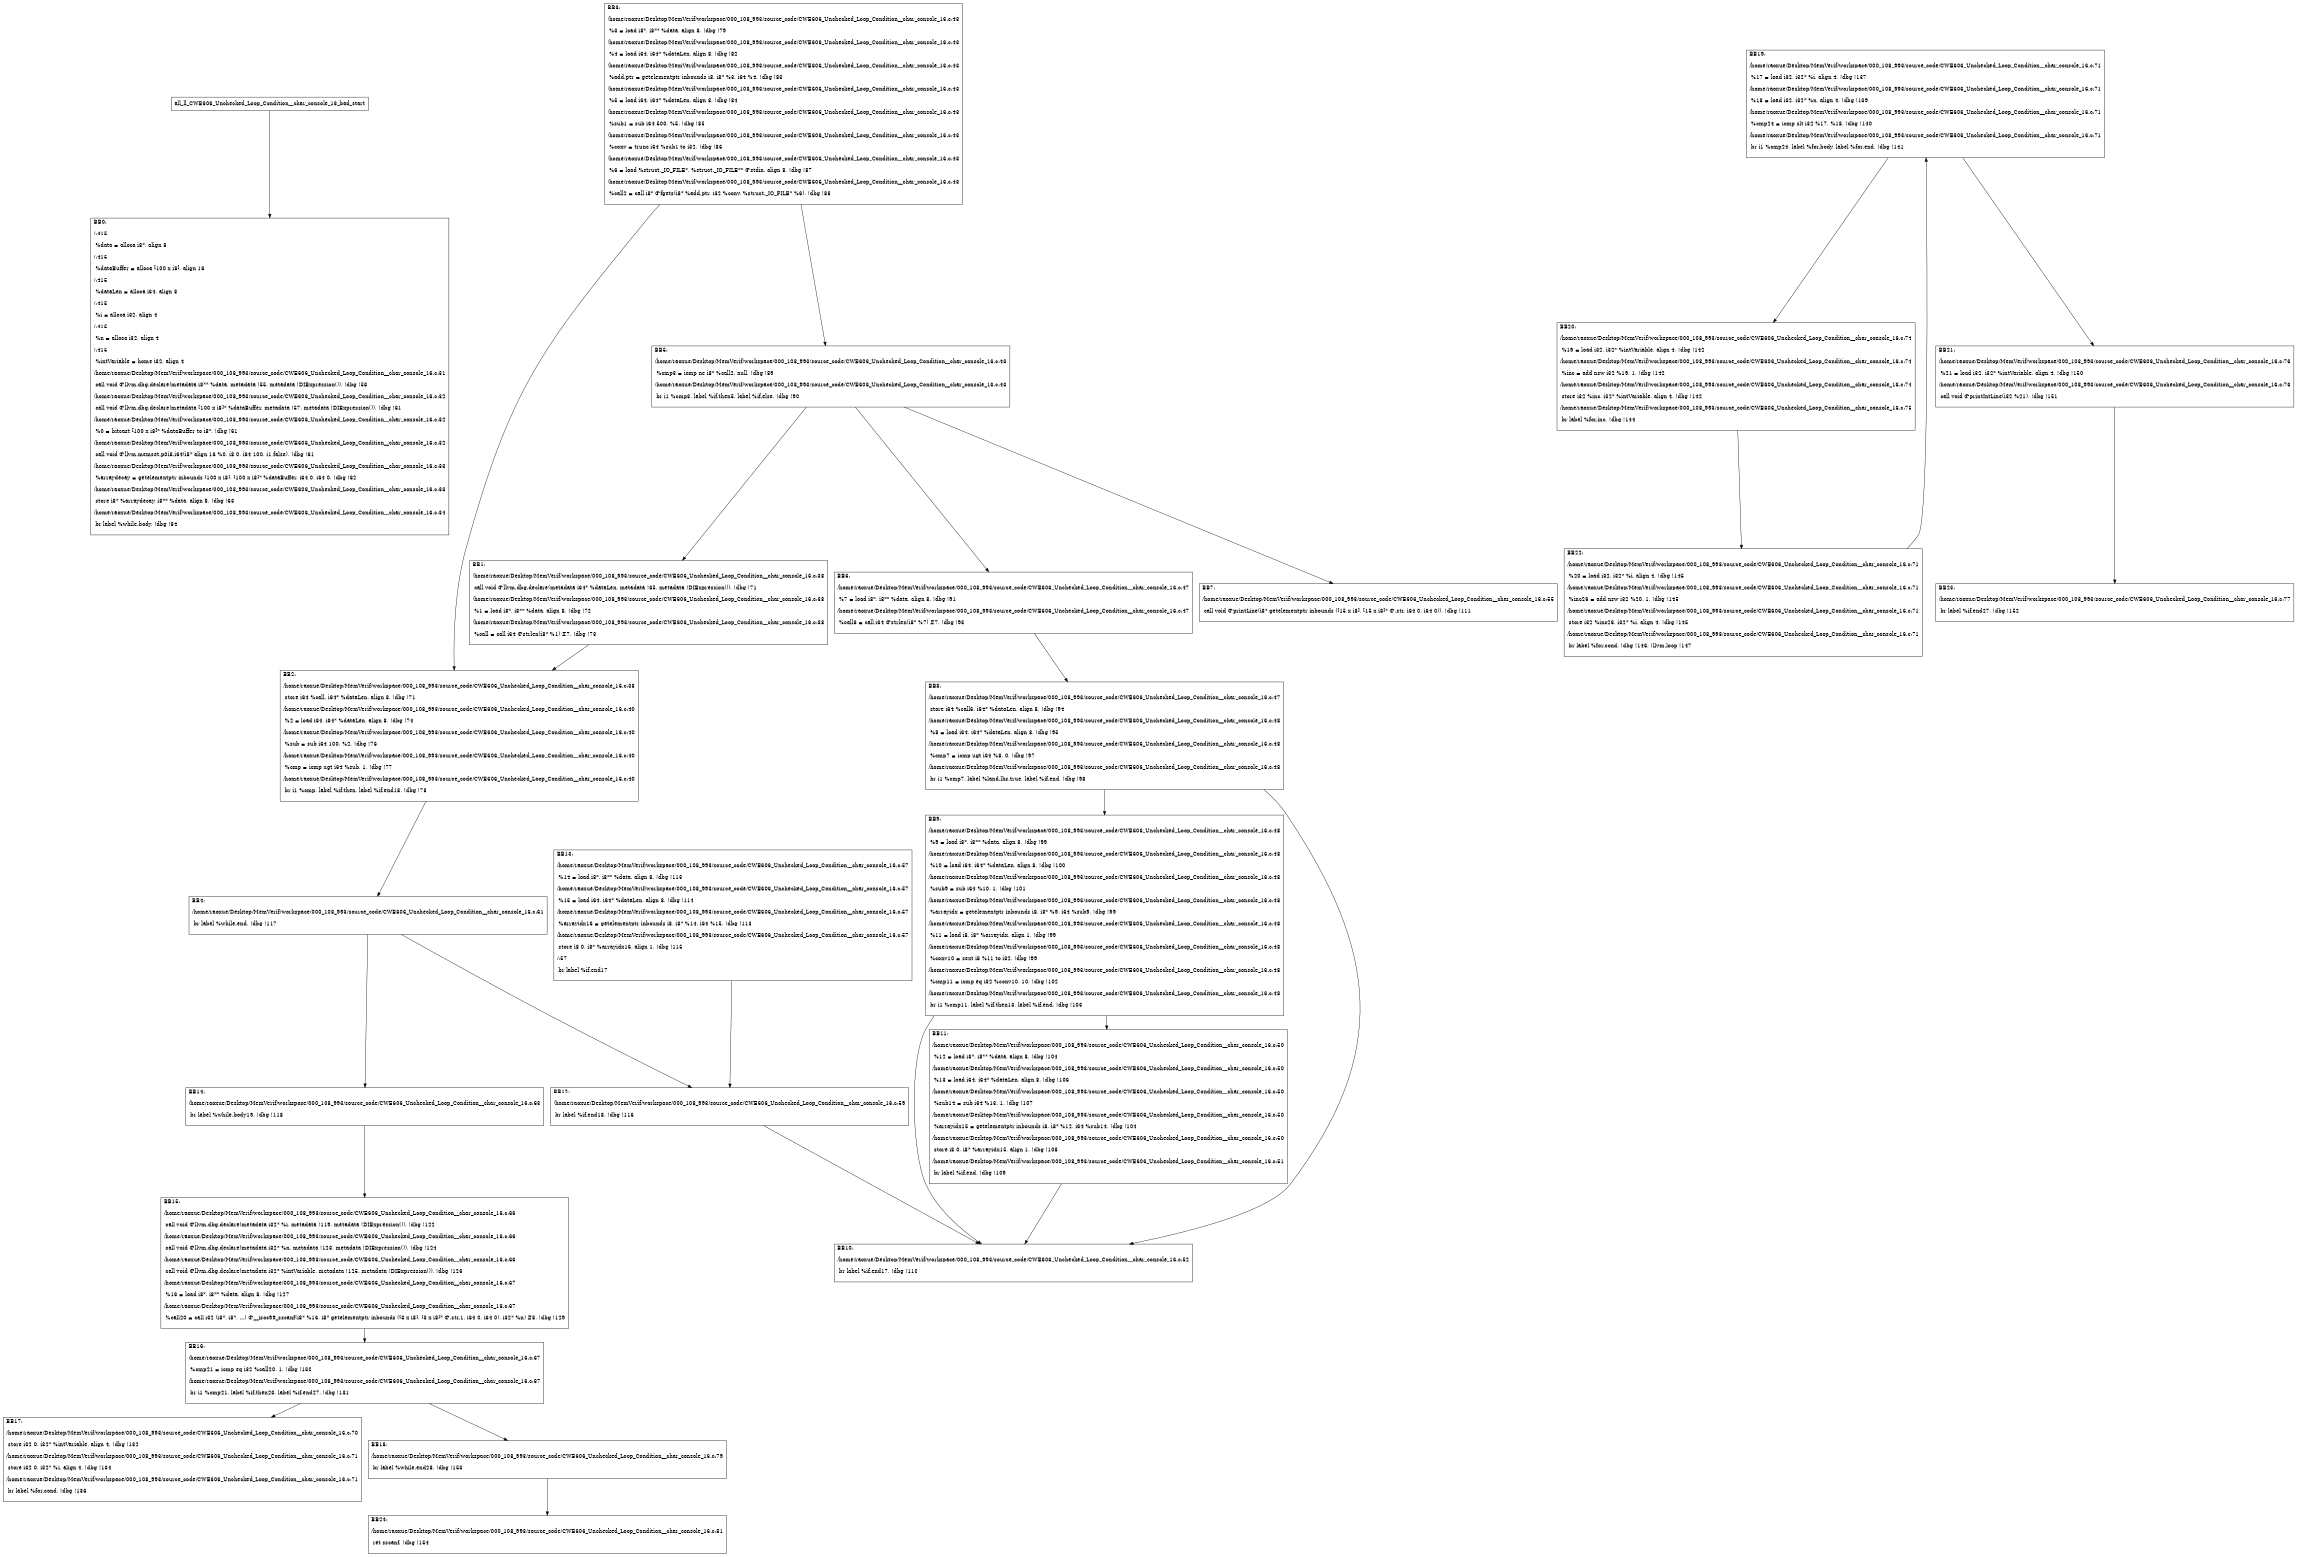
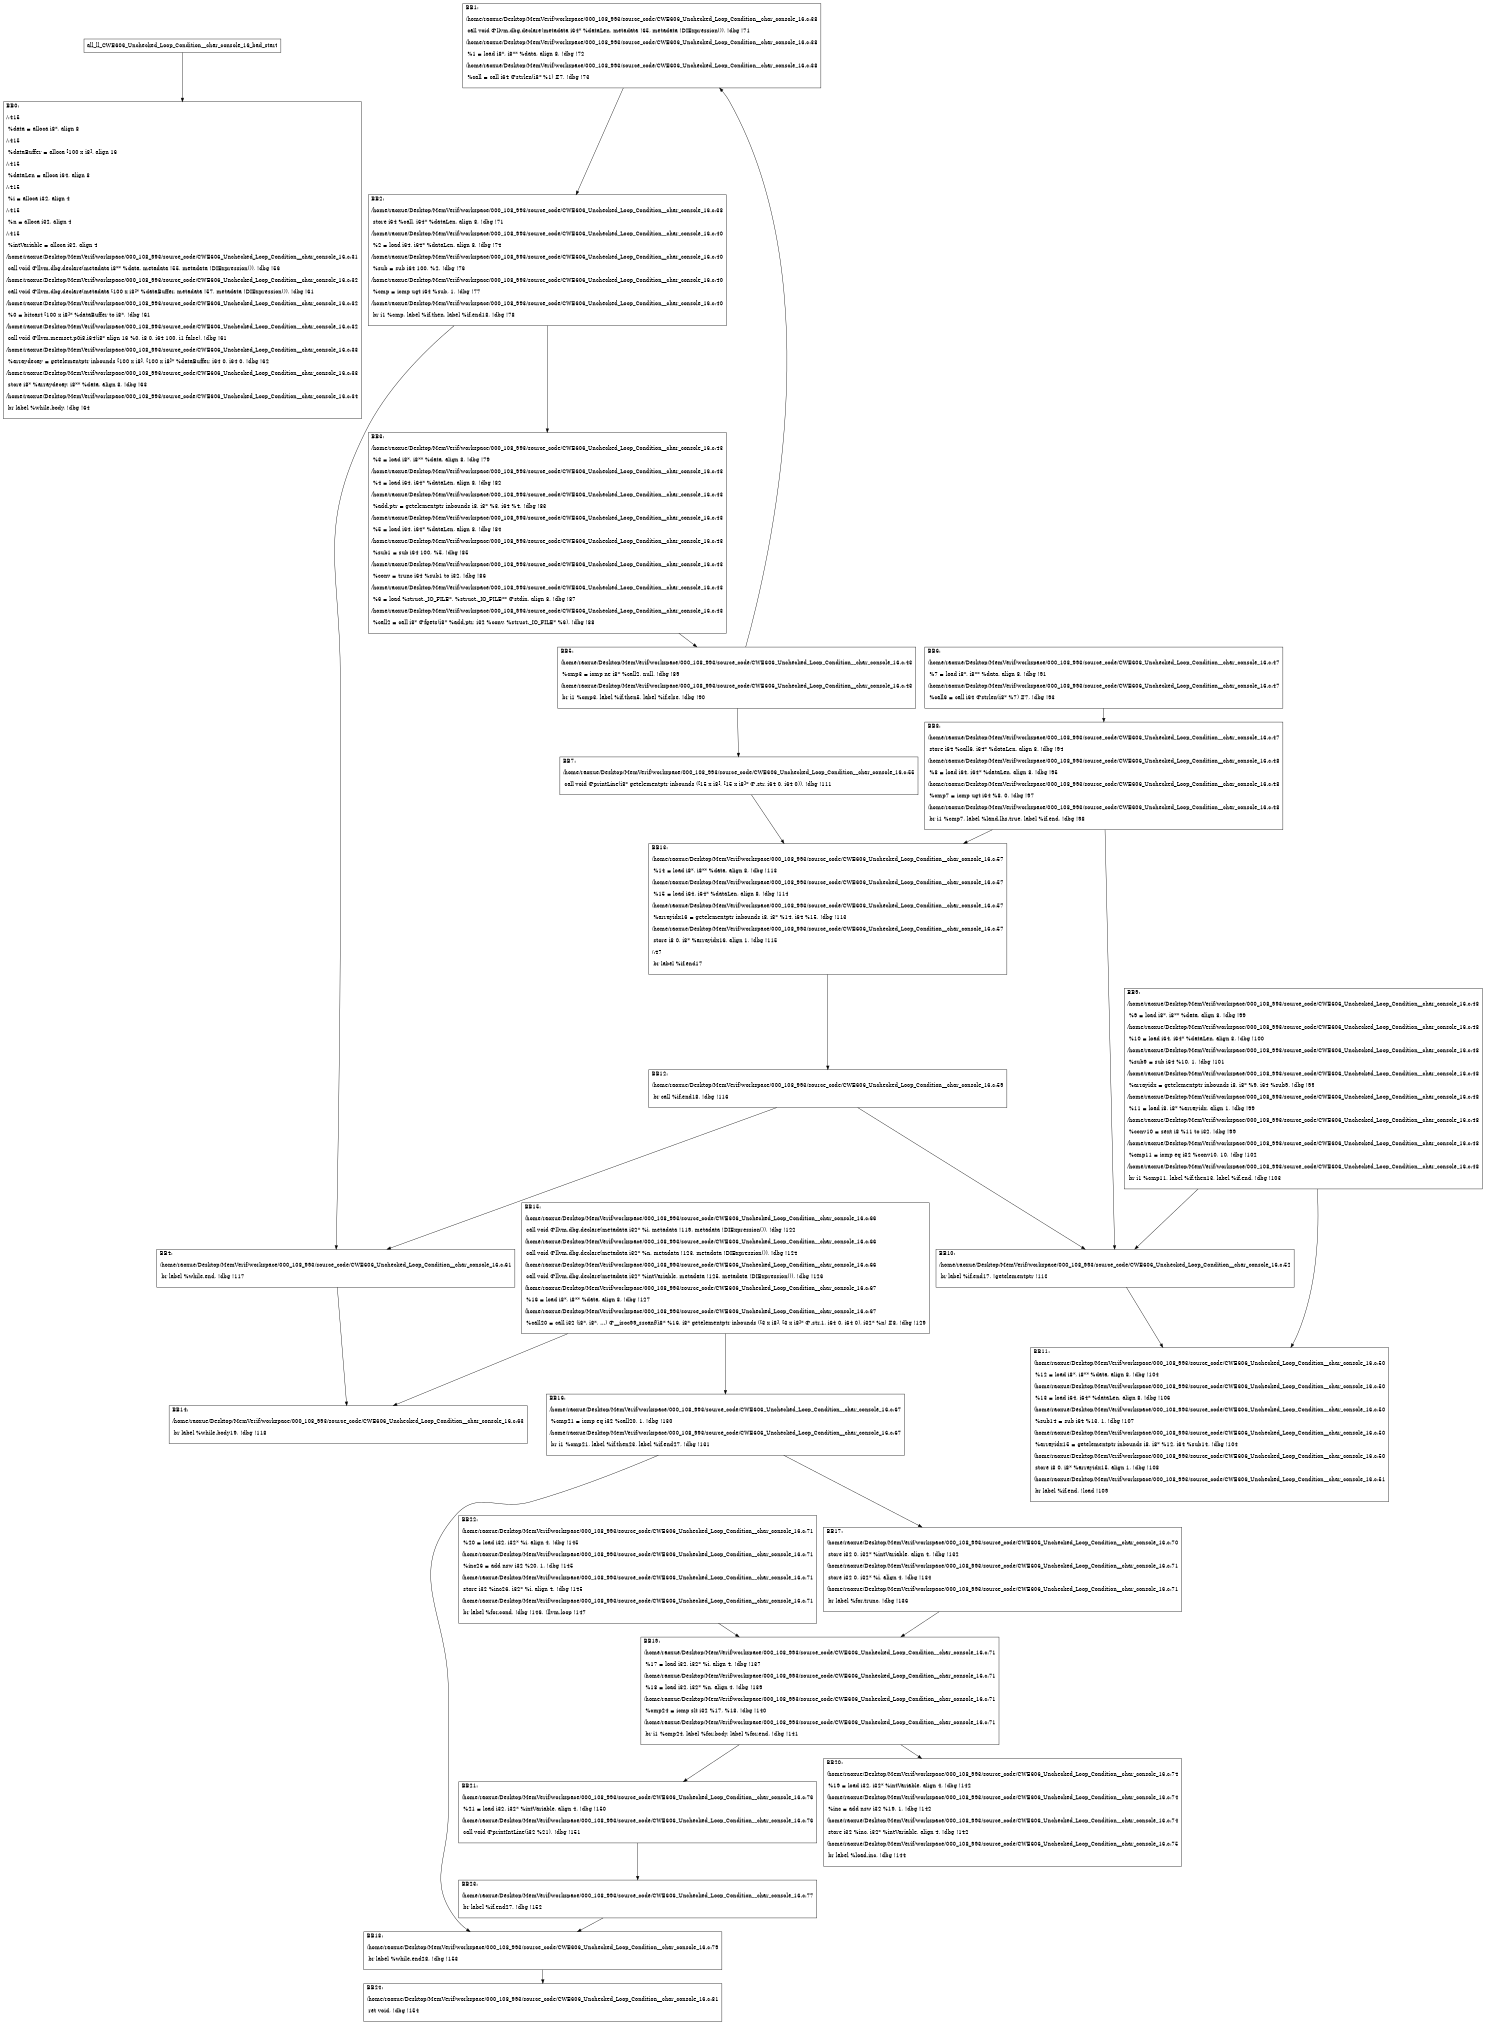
(656, 124) -> (420, 553)
(139, 362) -> (52, 245)
(511, 416) -> (547, 377)
(1598, 420) -> (866, 1856)
(921, 488) -> none
(1740, 488) -> none
(1105, 800) -> (980, 836)
none -> (767, 818)
(562, 959) -> (657, 952)
(544, 1012) -> (584, 1178)
(594, 1115) -> (690, 1097)
(365, 1160) -> (482, 1369)
(969, 1173) -> (1071, 1491)
(1044, 1212) -> (1144, 1316)
(878, 1271) -> (994, 1277)
(46, 1491) -> (868, 1601)
(400, 1543) -> (393, 2011)
none -> (922, 1623)
none -> (592, 1924)
